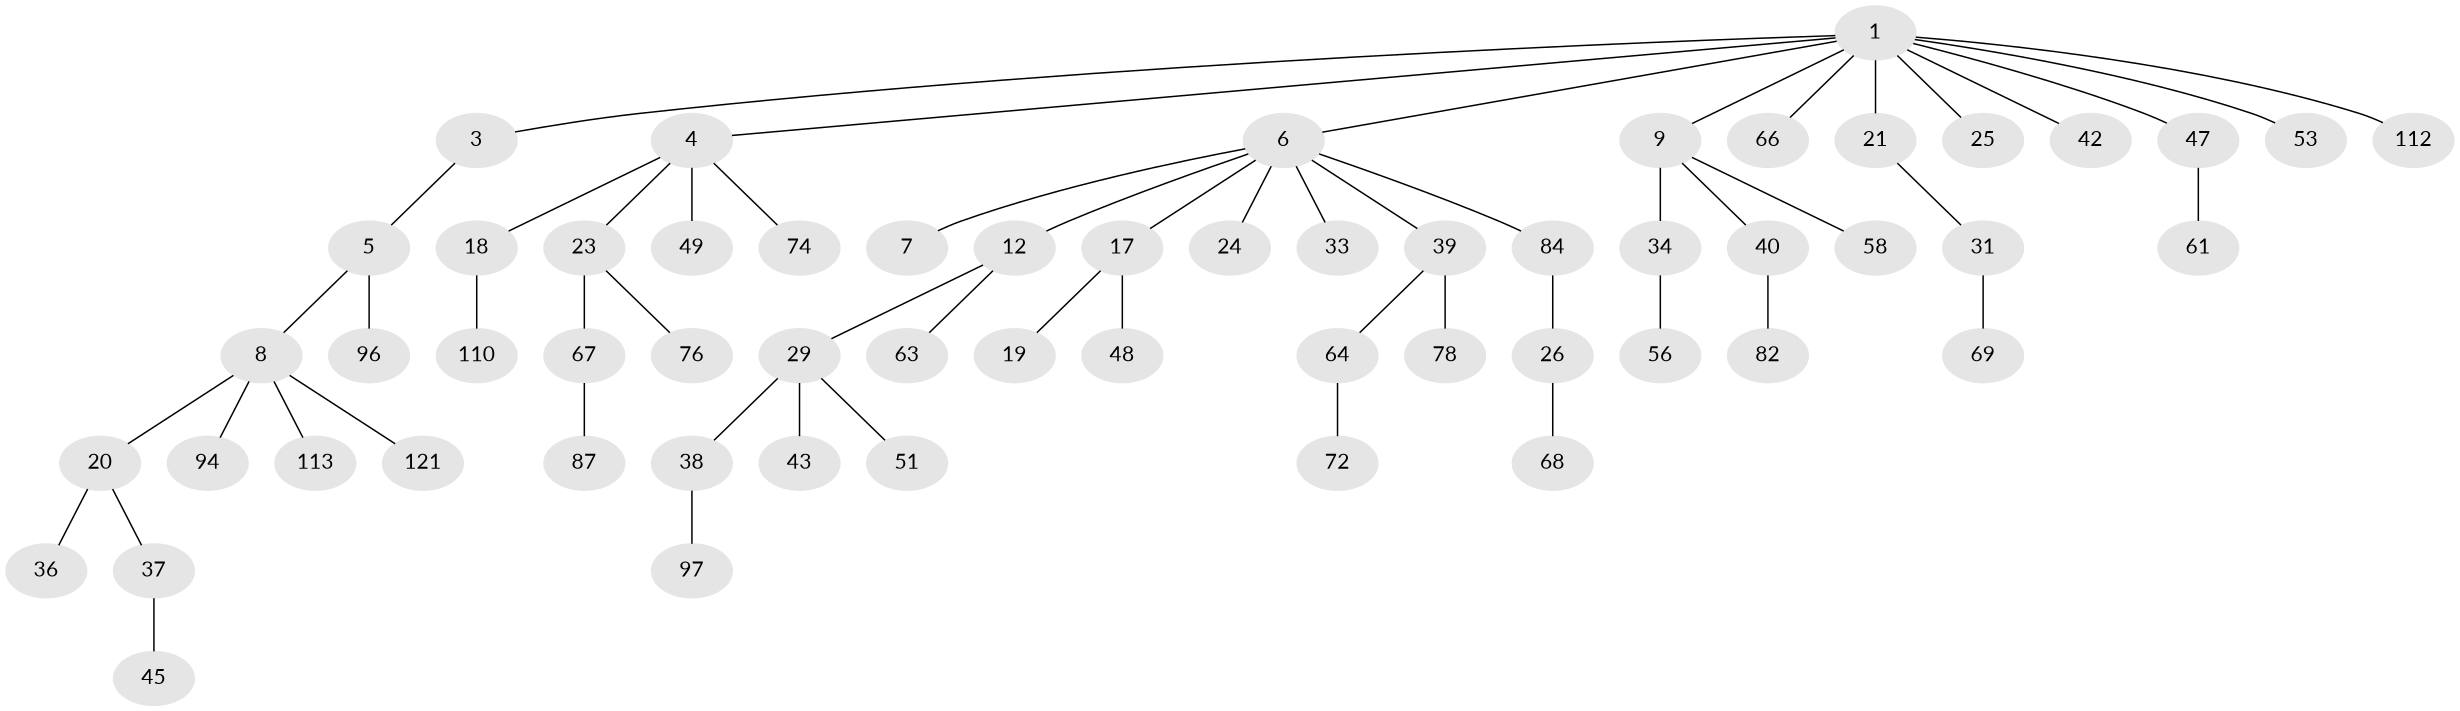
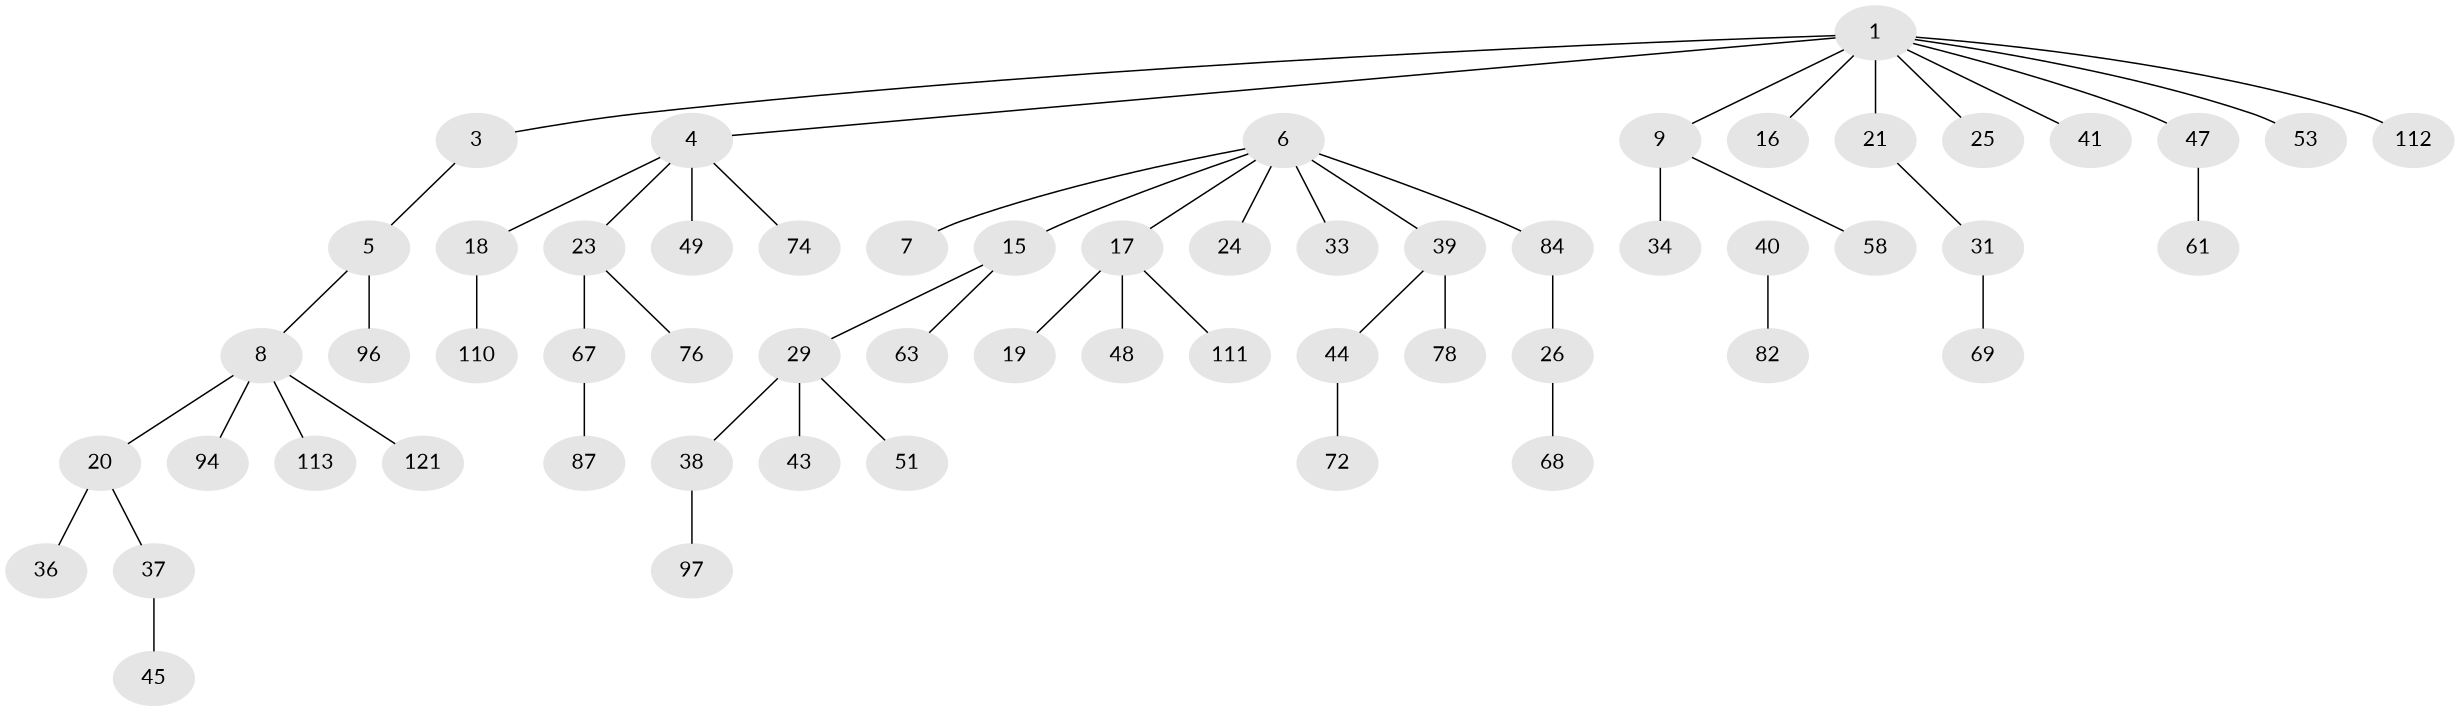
(1579, 87) -> none
(1768, 140) -> (1768, 140)
(2091, 140) -> (2091, 140)
(1714, 194) -> none
(1015, 248) -> (1015, 248)
none -> (1230, 356)
(1338, 356) -> (1338, 356)
(1660, 356) -> none
